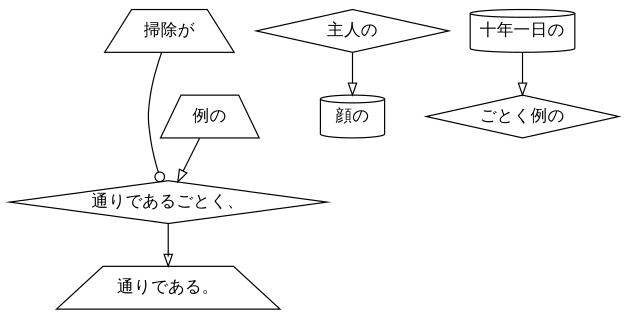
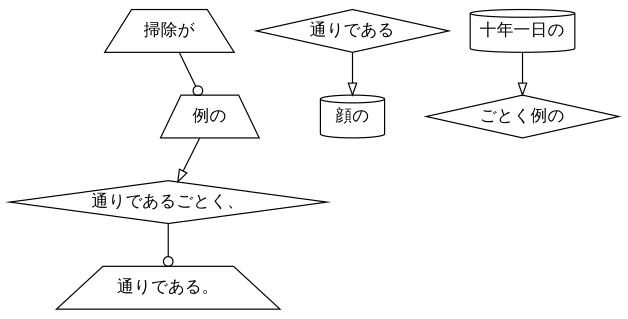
(353, 31) -> (353, 31)
(148, 112) -> (188, 70)
(168, 240) -> (168, 240)
